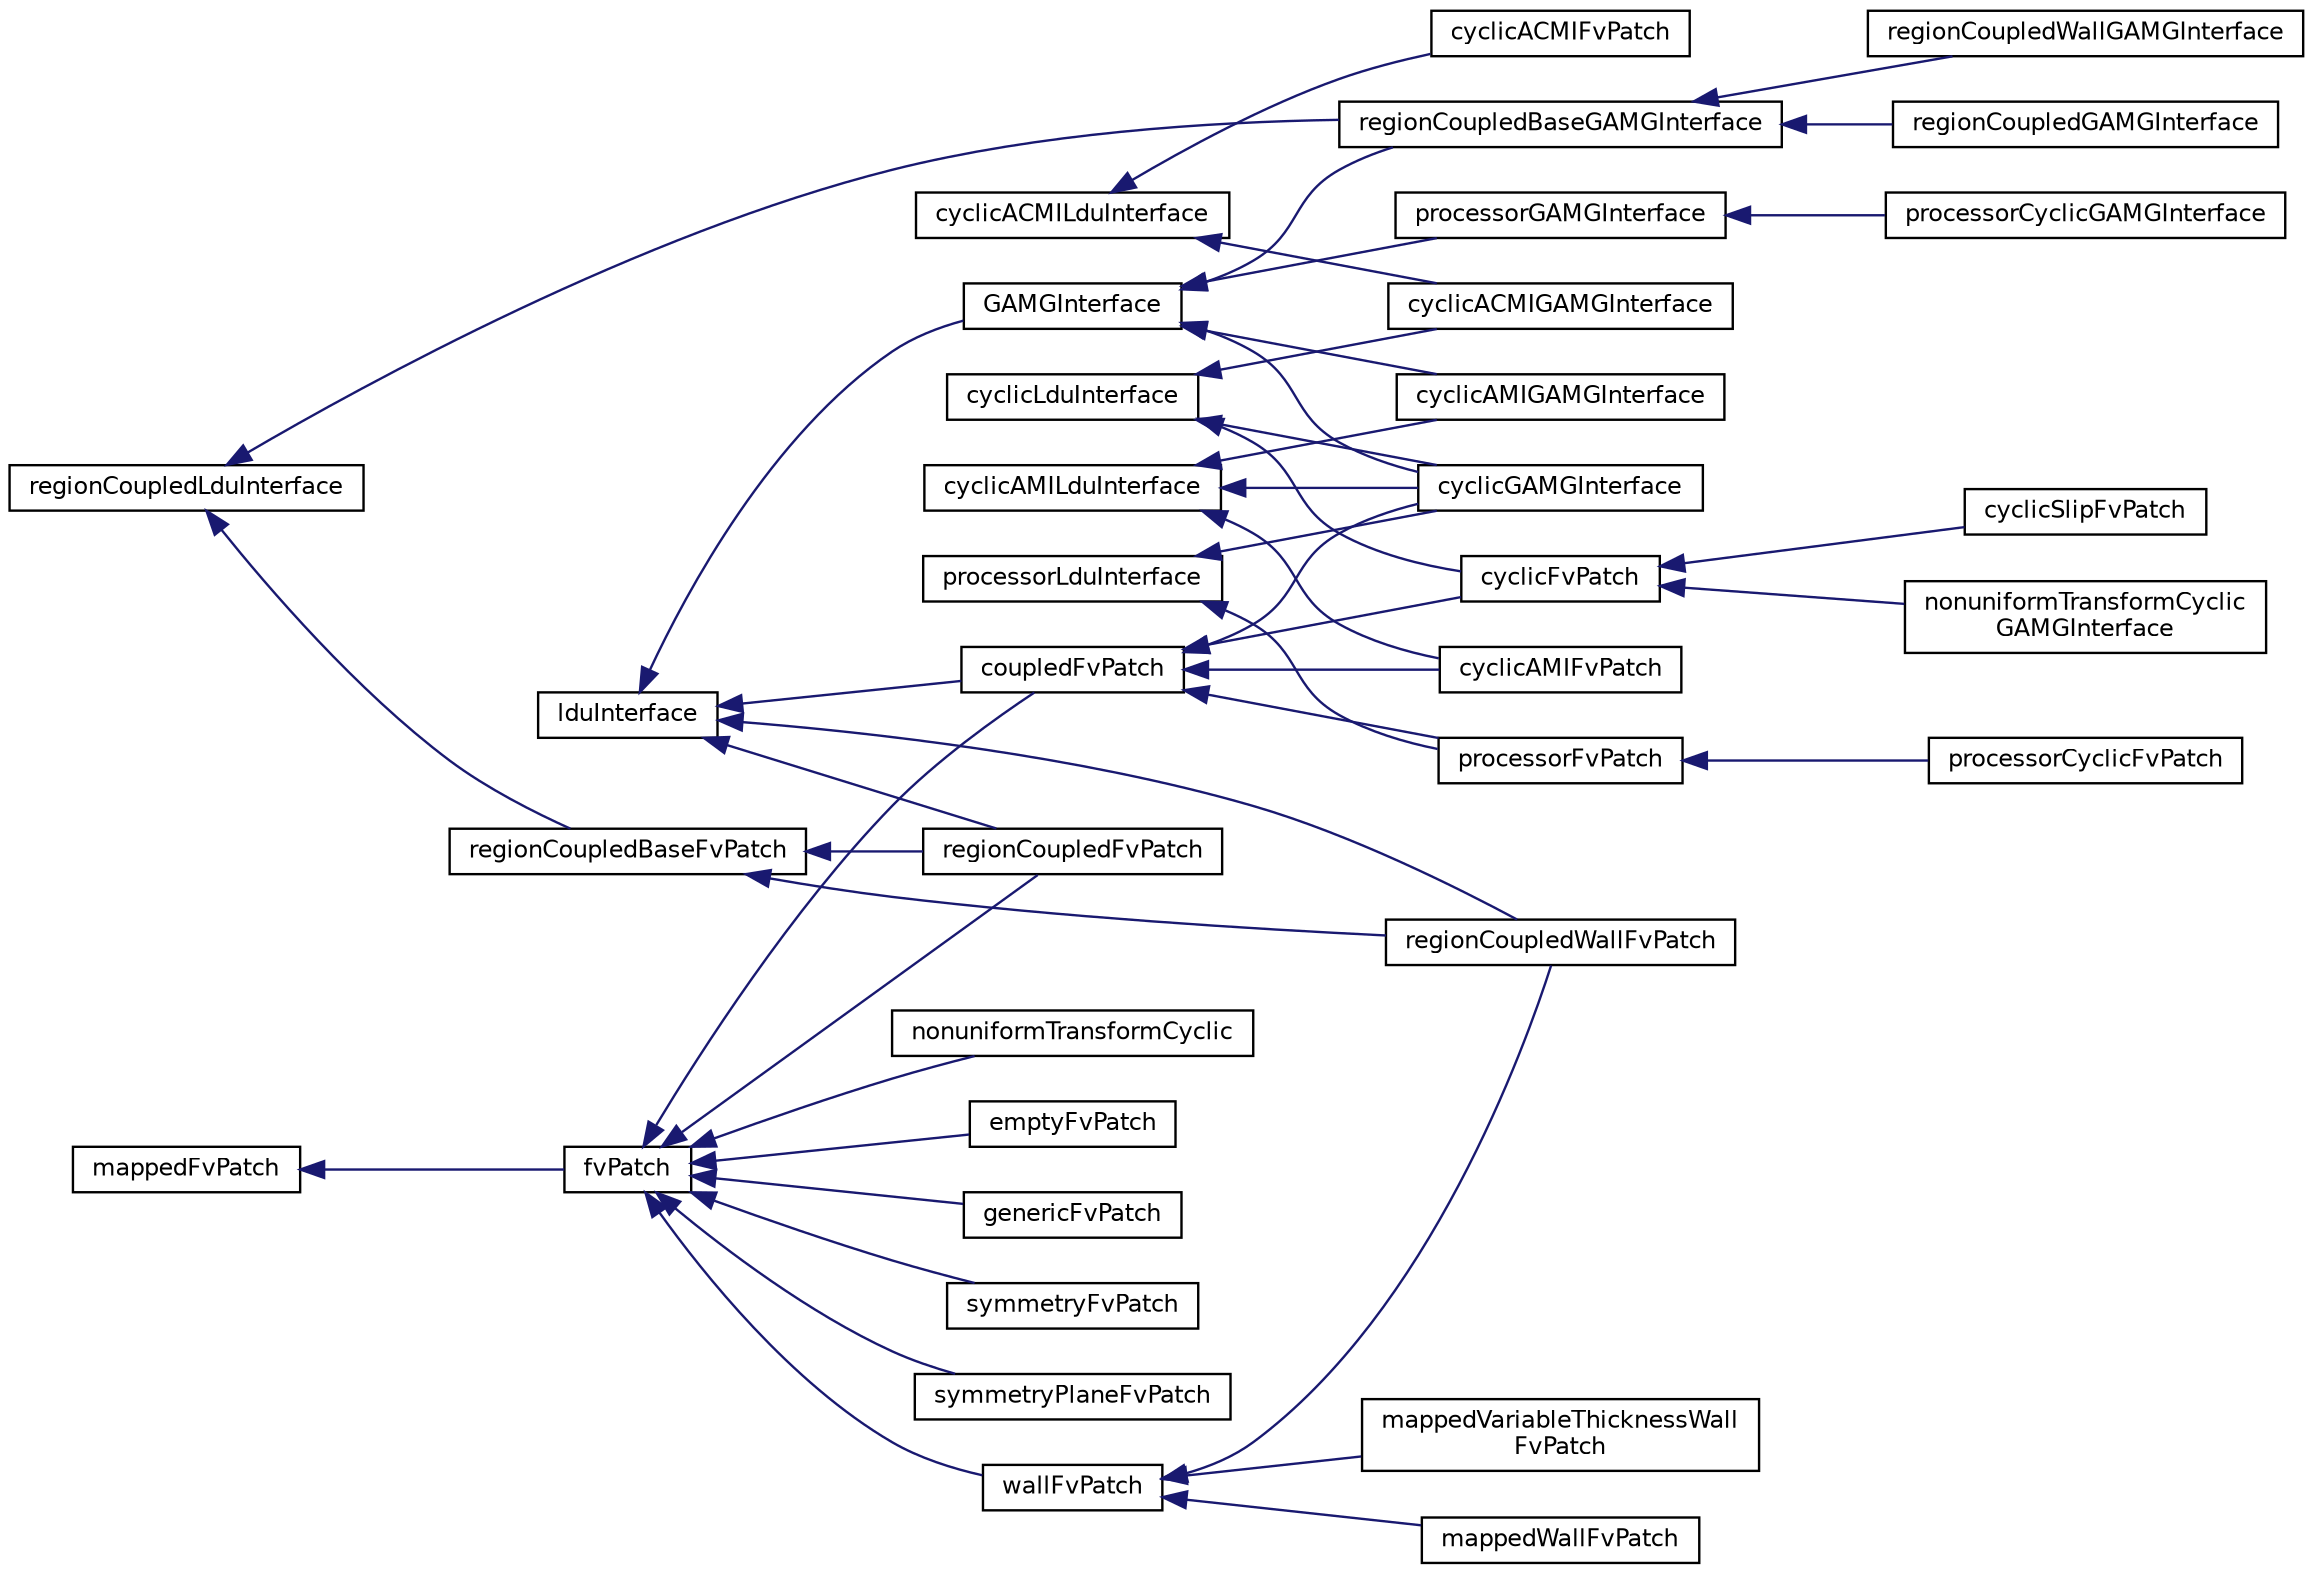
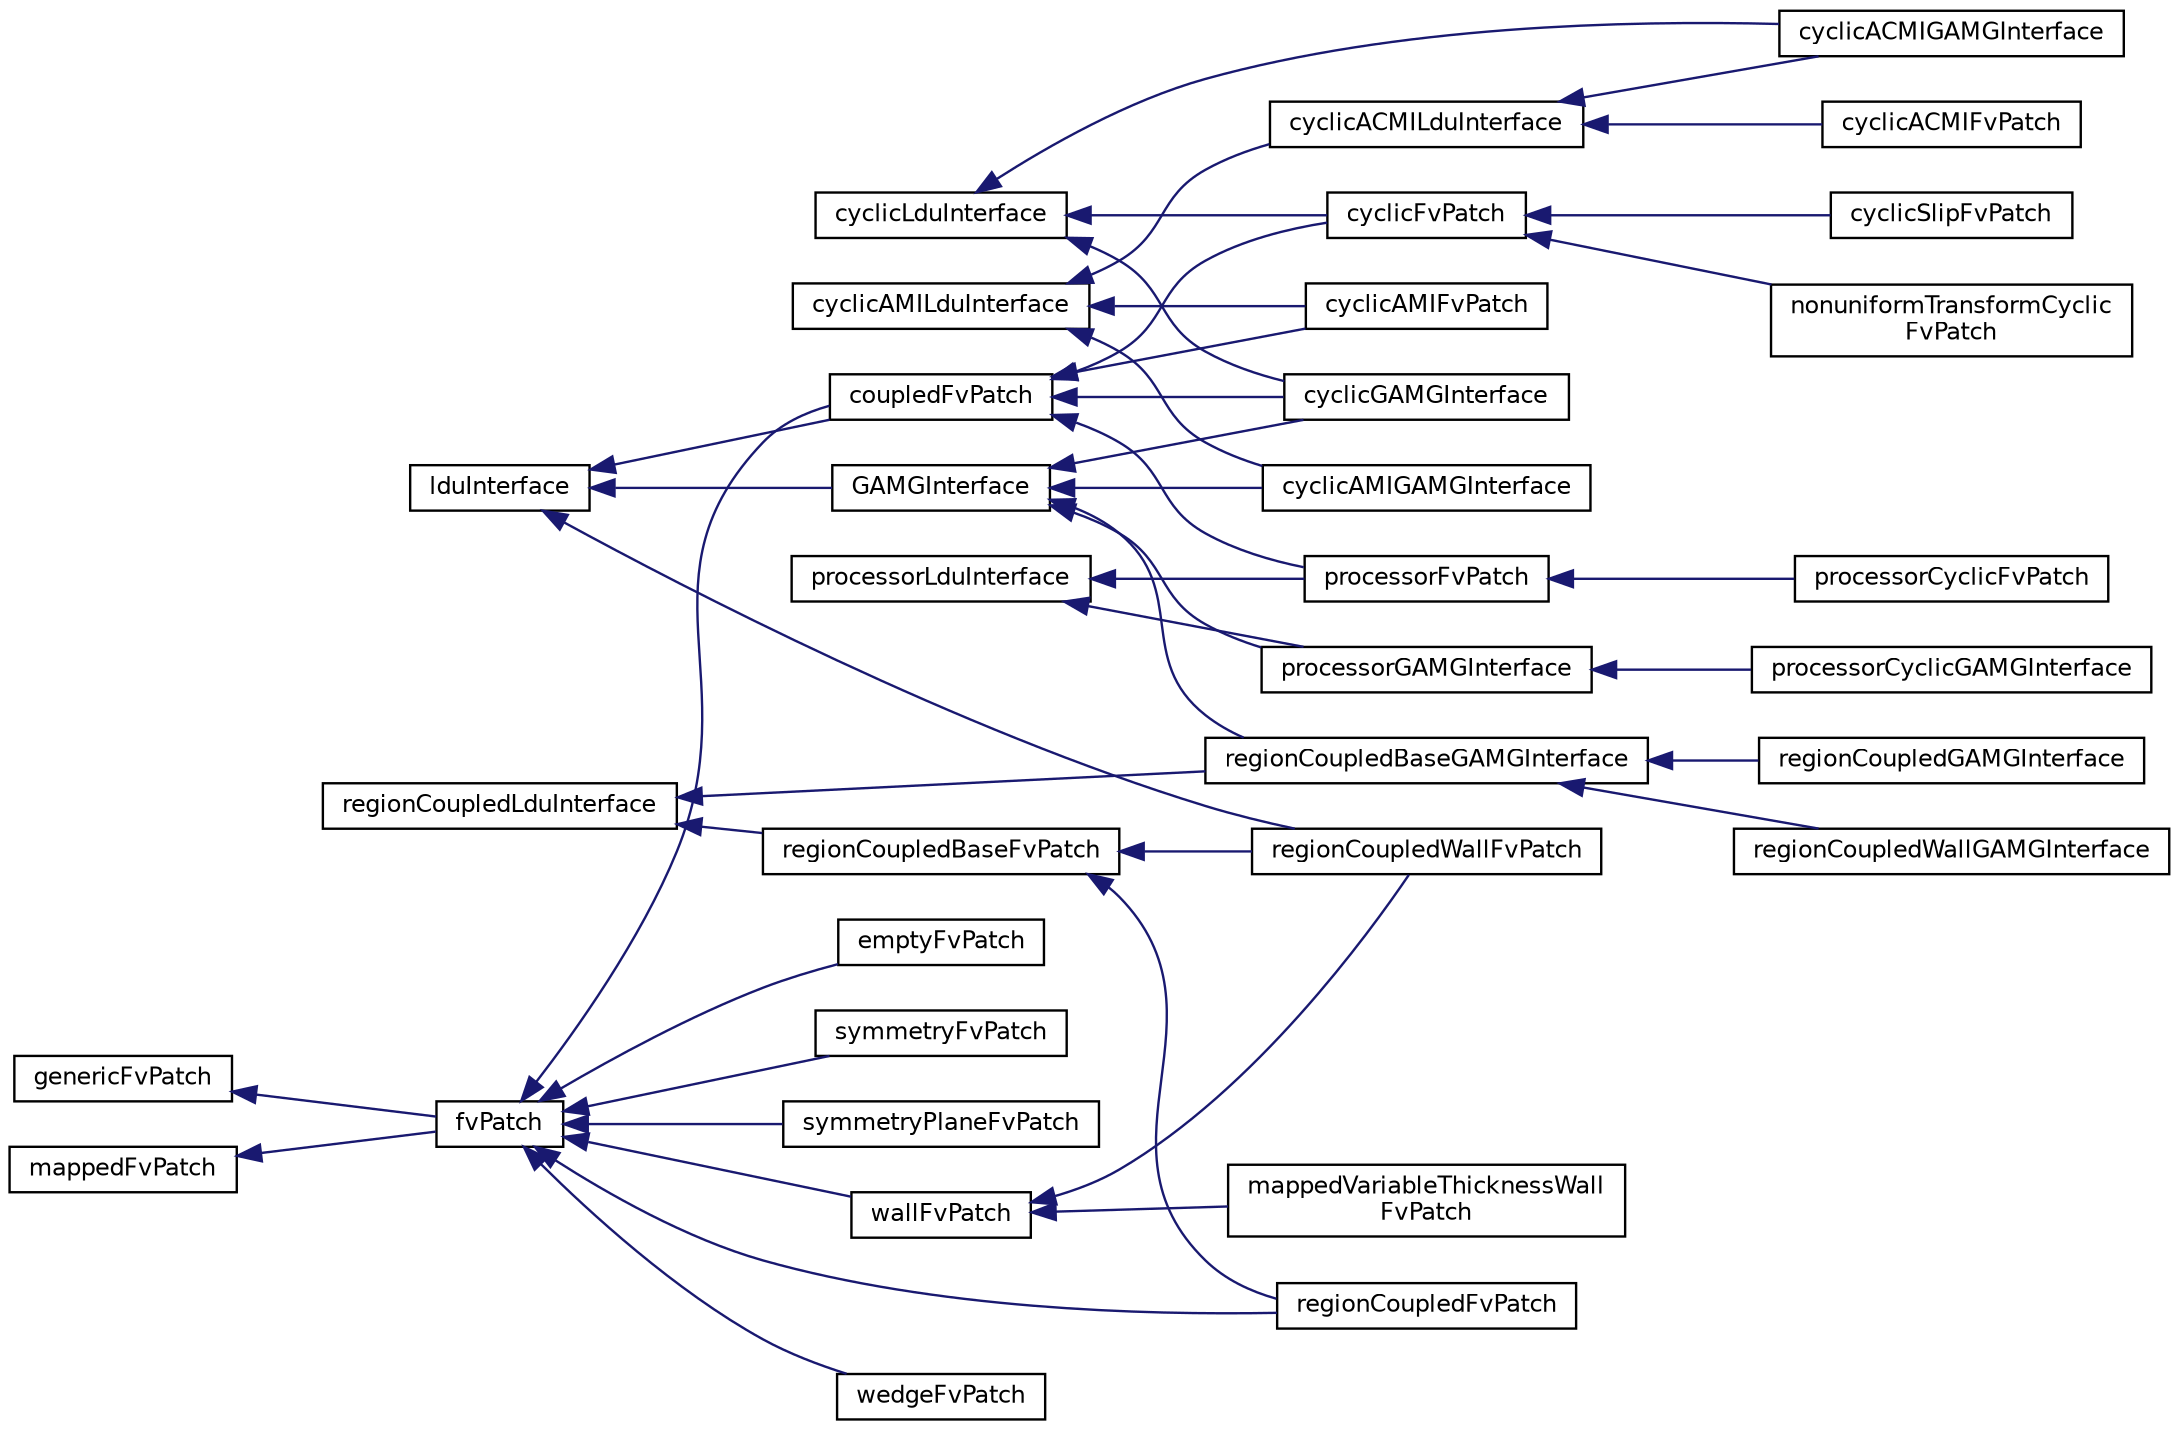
(1332, 488) -> (1172, 199)
(1312, 534) -> (1142, 616)
(2086, 617) -> (1952, 320)
(862, 787) -> none
(1073, 1033) -> (941, 1397)
(840, 1191) -> (346, 1106)
(1561, 1540) -> none
